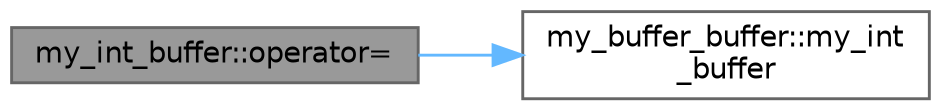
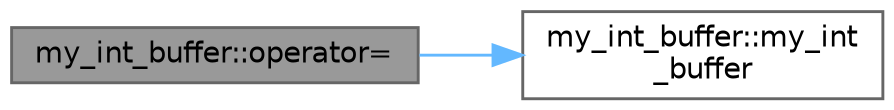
(726, 55) -> (703, 55)
